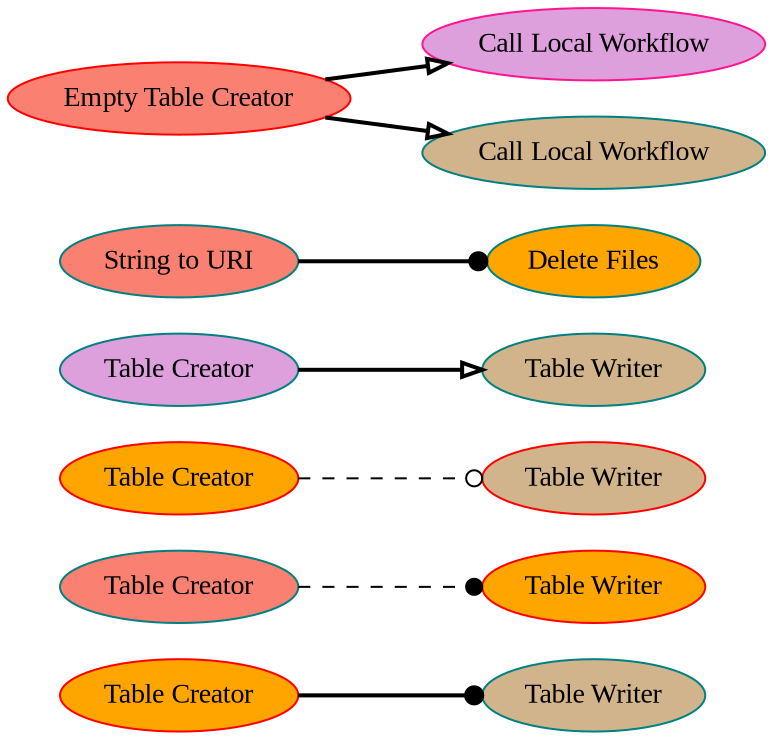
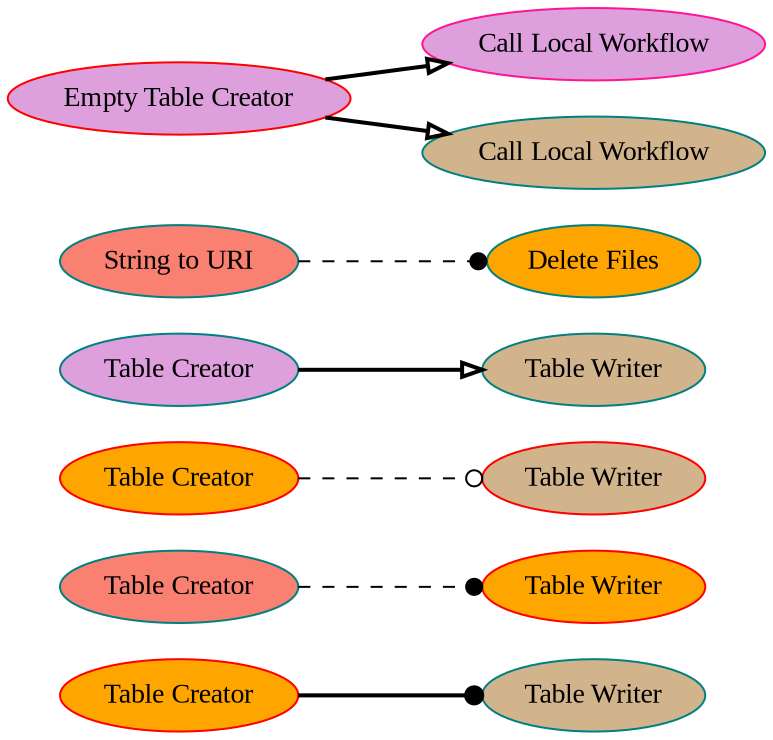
(179, 98) -> (179, 98)
(384, 261) -> (384, 261)
